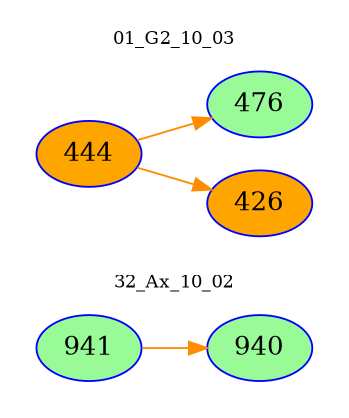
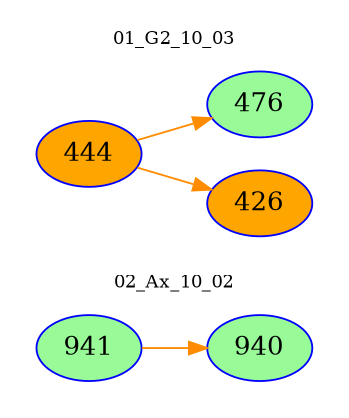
(174, 283) -> (174, 283)
